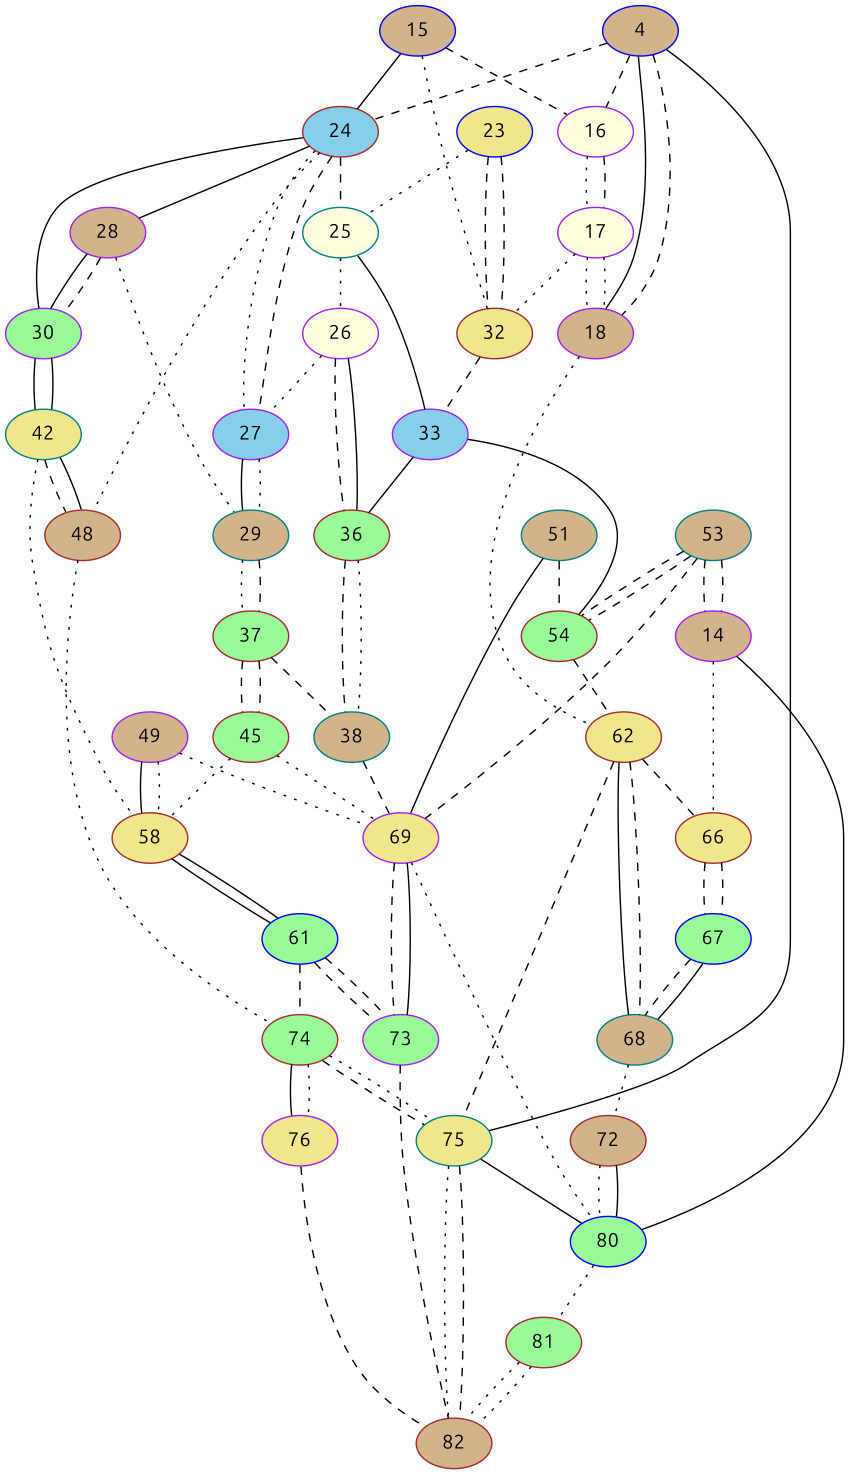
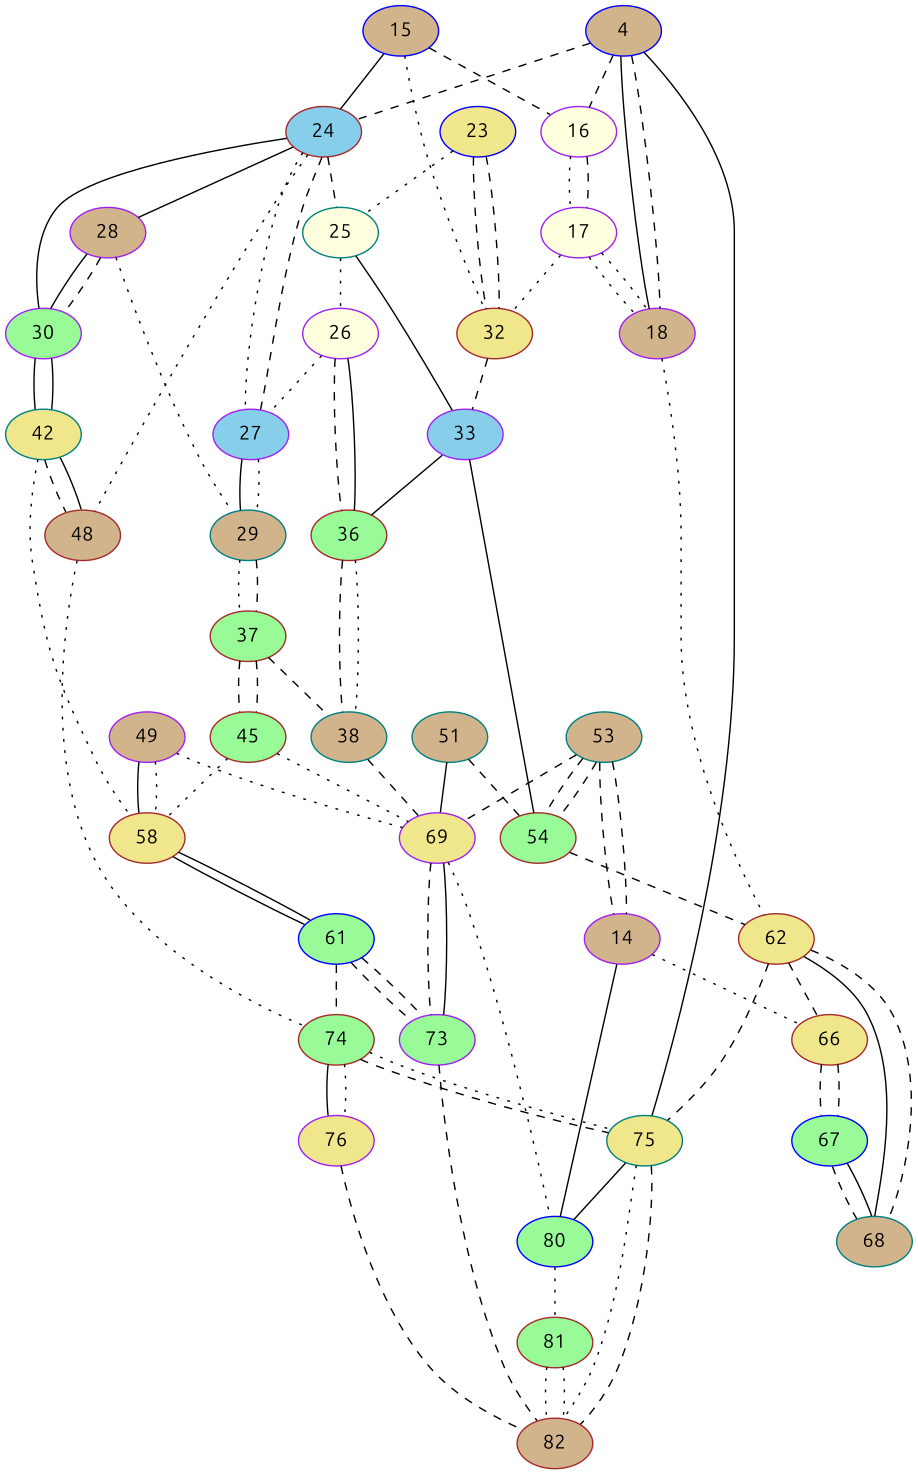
(608, 1141) -> none
